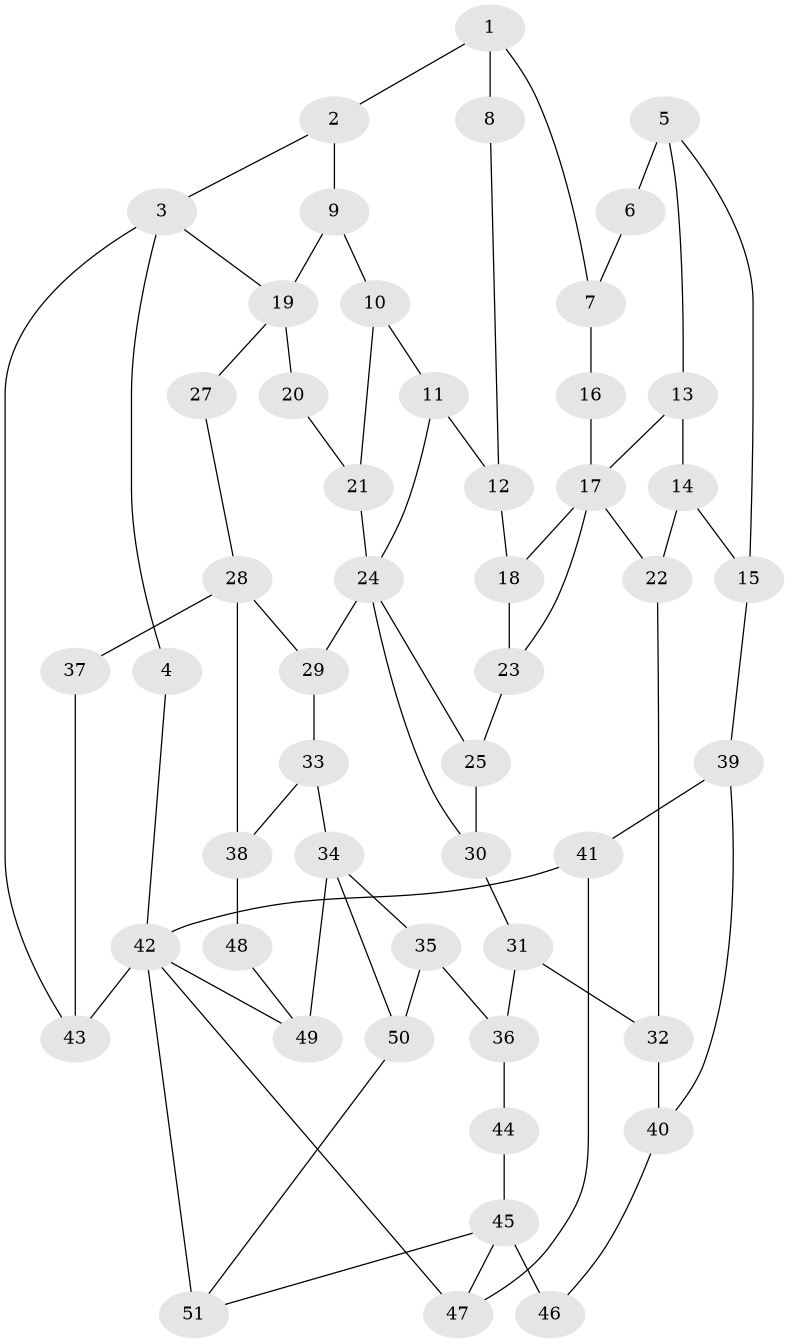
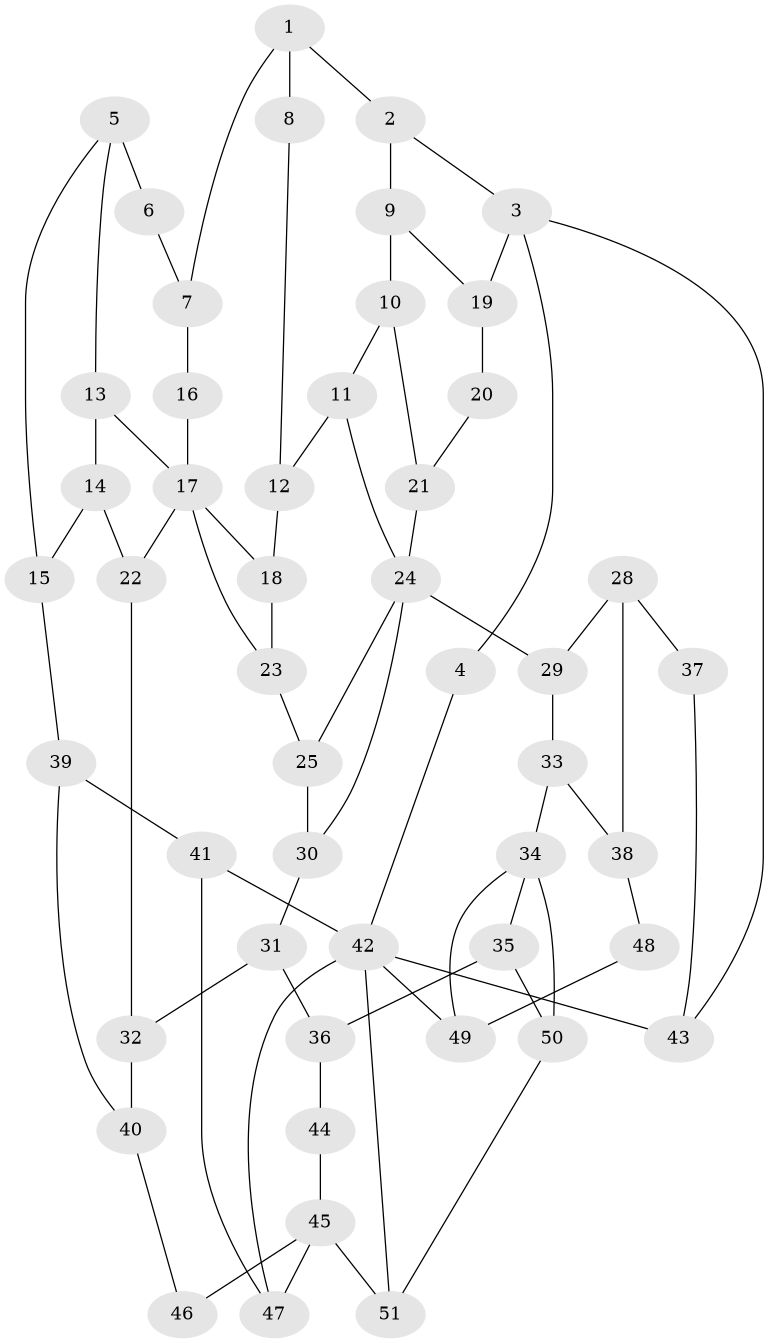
(202, 396) -> none
